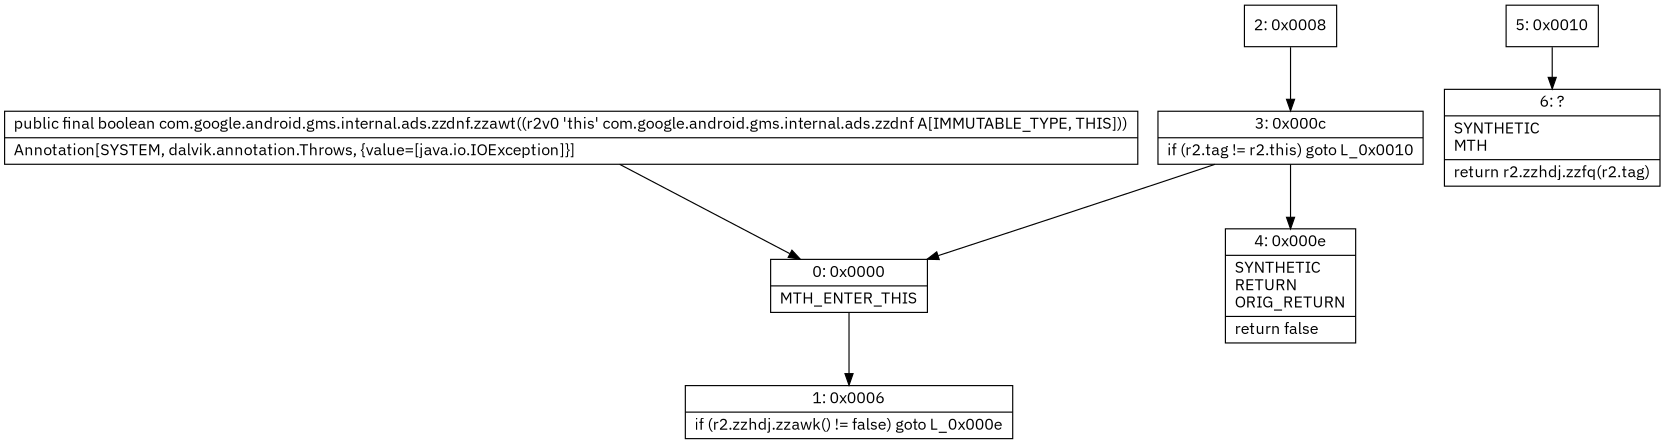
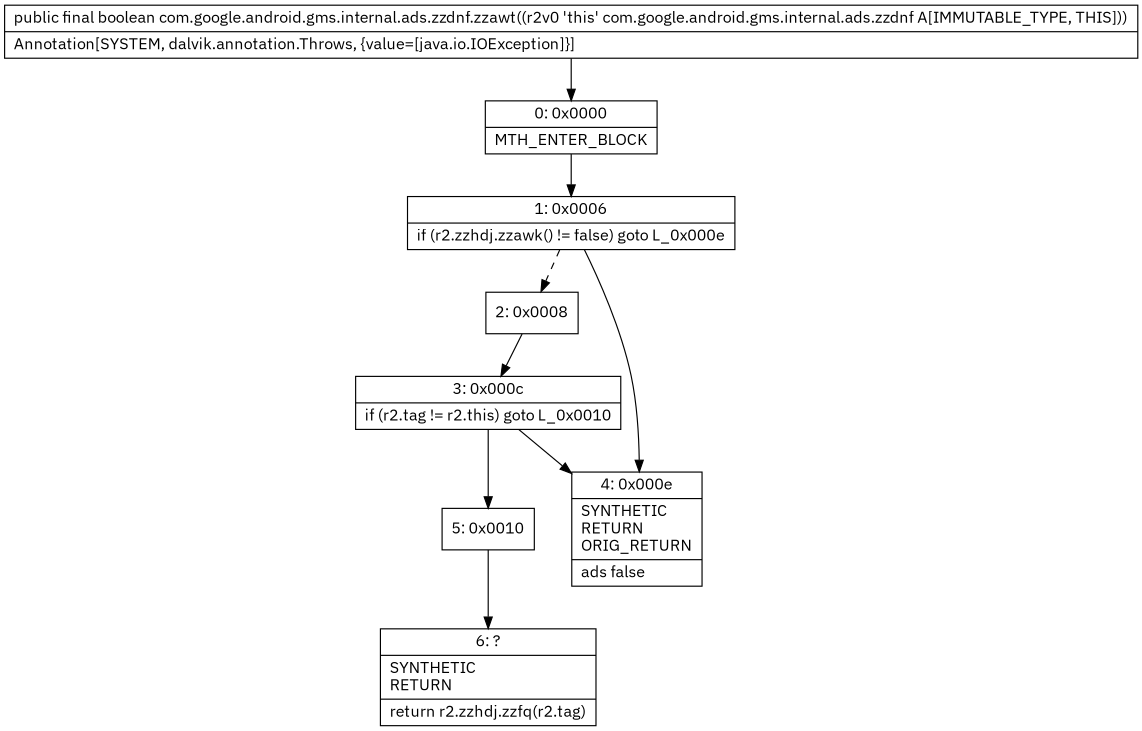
(1471, 146) -> (421, 685)
(1077, 210) -> (488, 463)
none -> (553, 265)
(849, 299) -> (571, 140)
(1277, 329) -> (613, 572)
none -> (625, 351)
